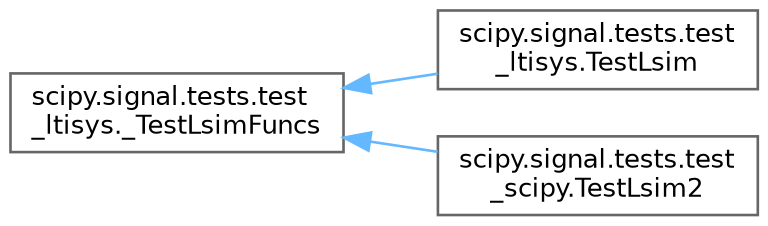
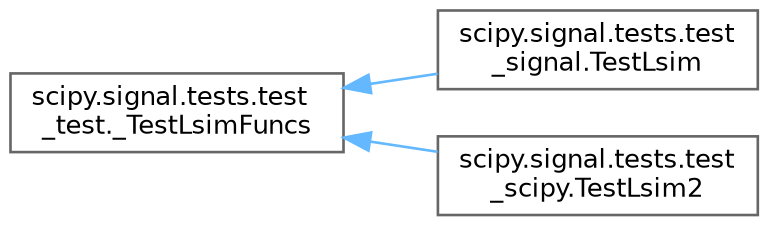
(598, 50) -> (598, 50)
(177, 113) -> (177, 113)
